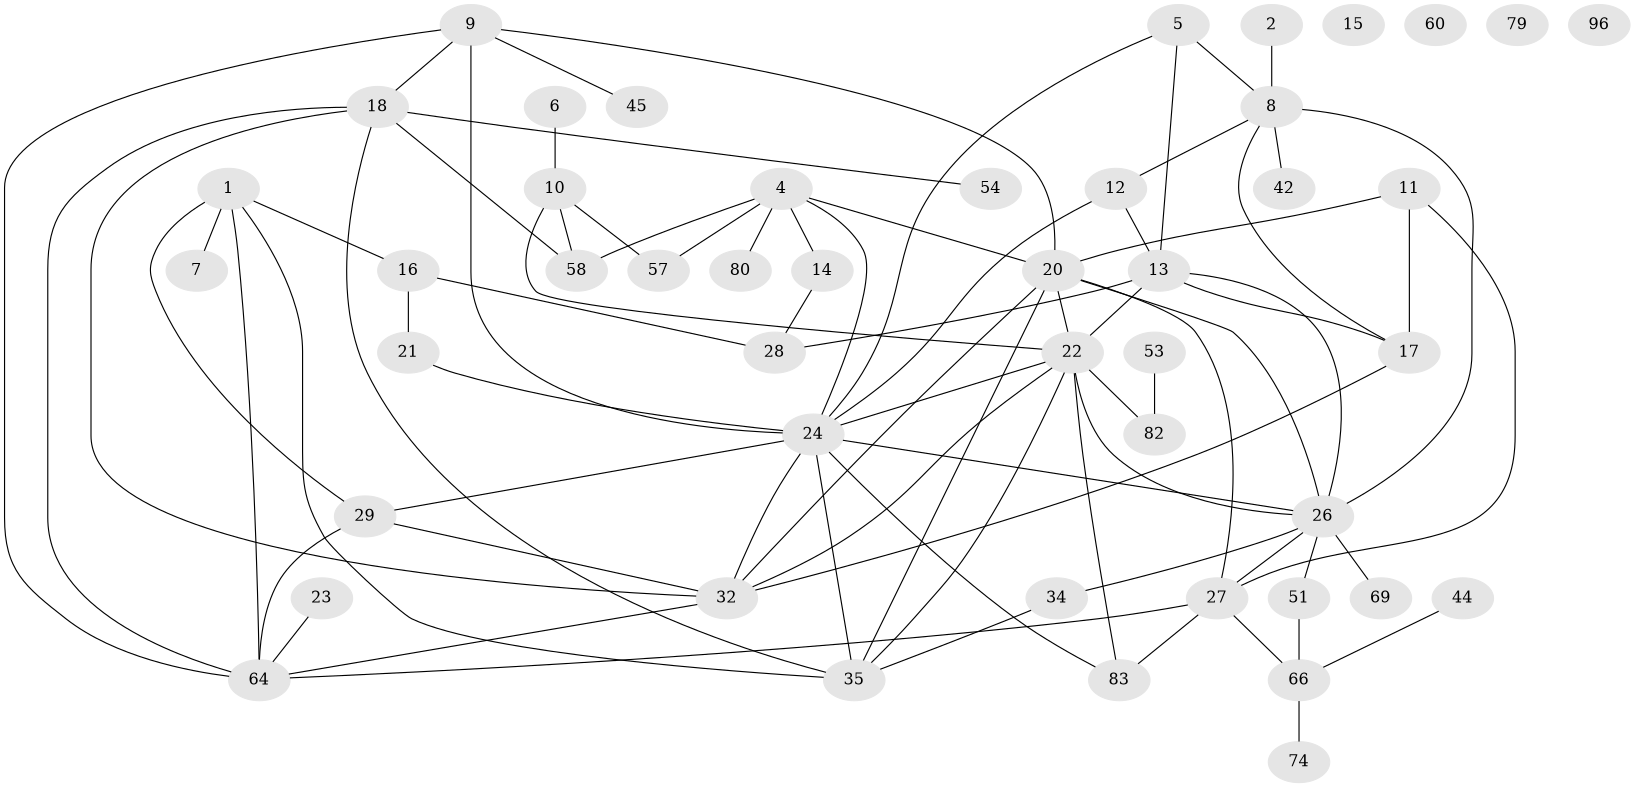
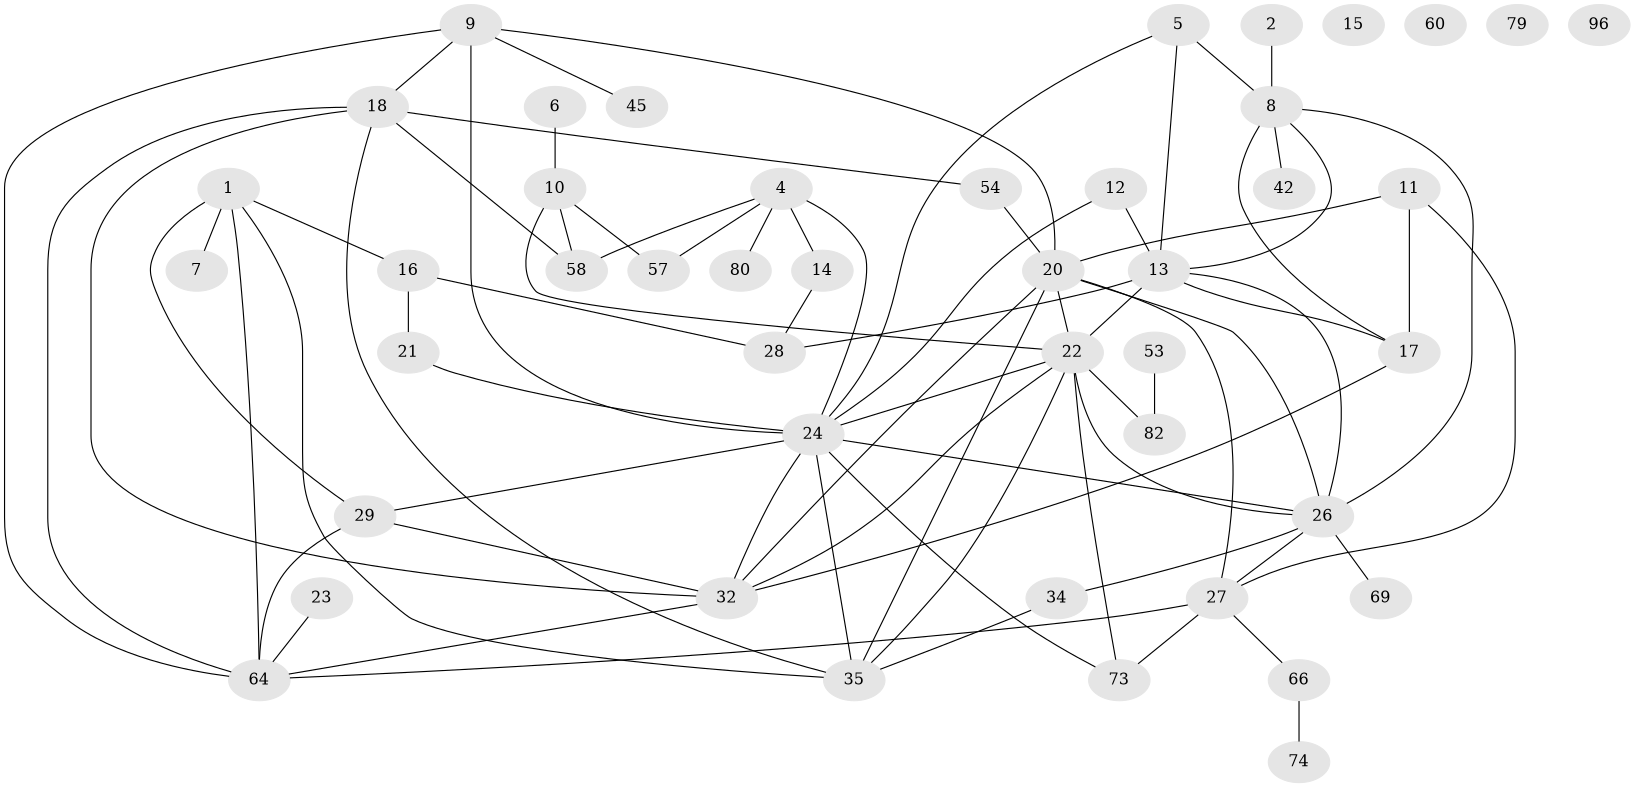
(1194, 148) -> (1308, 228)
(923, 231) -> (1022, 230)
(1299, 598) -> none
(1463, 598) -> none
(1119, 680) -> (1119, 680)
